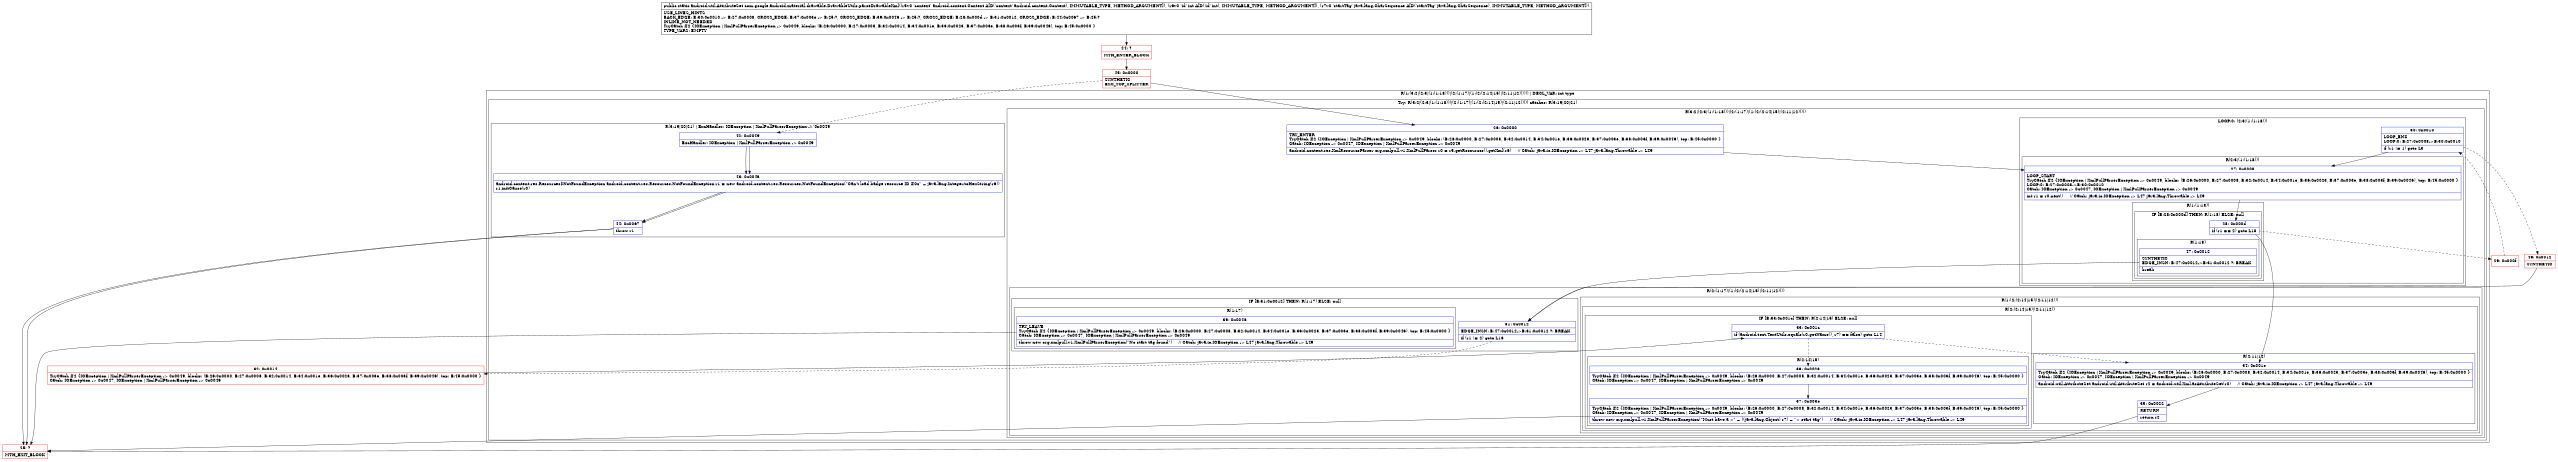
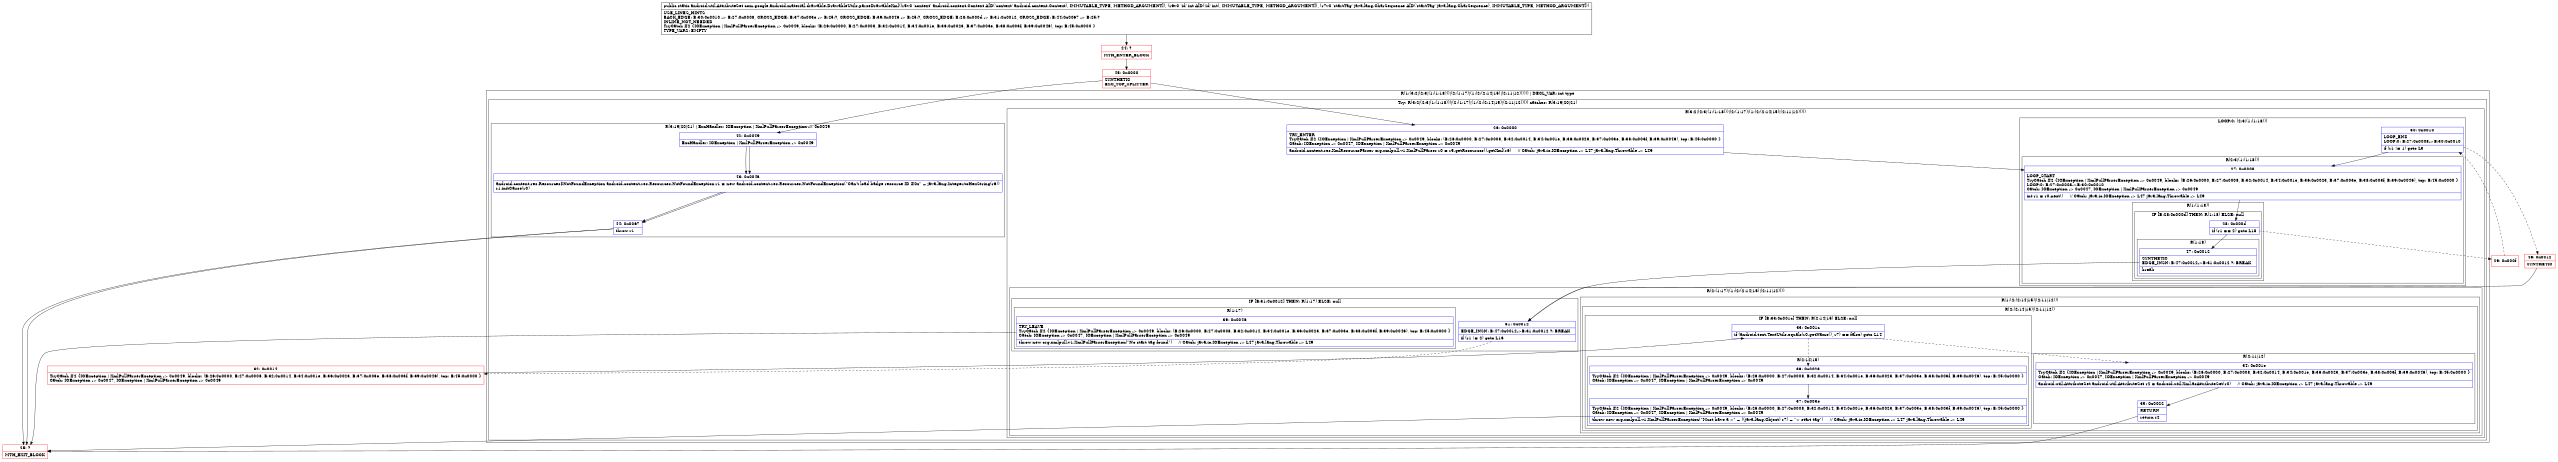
(932, 102) -> (932, 102)
(2273, 292) -> (2220, 241)
